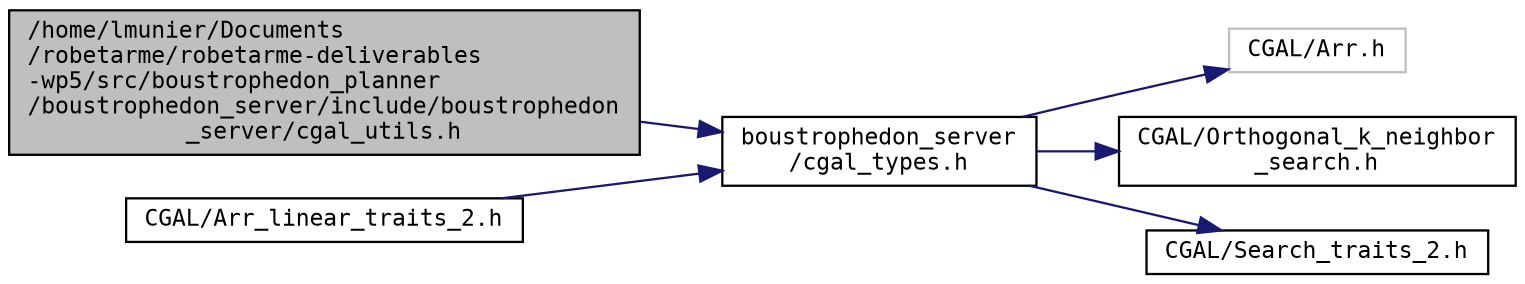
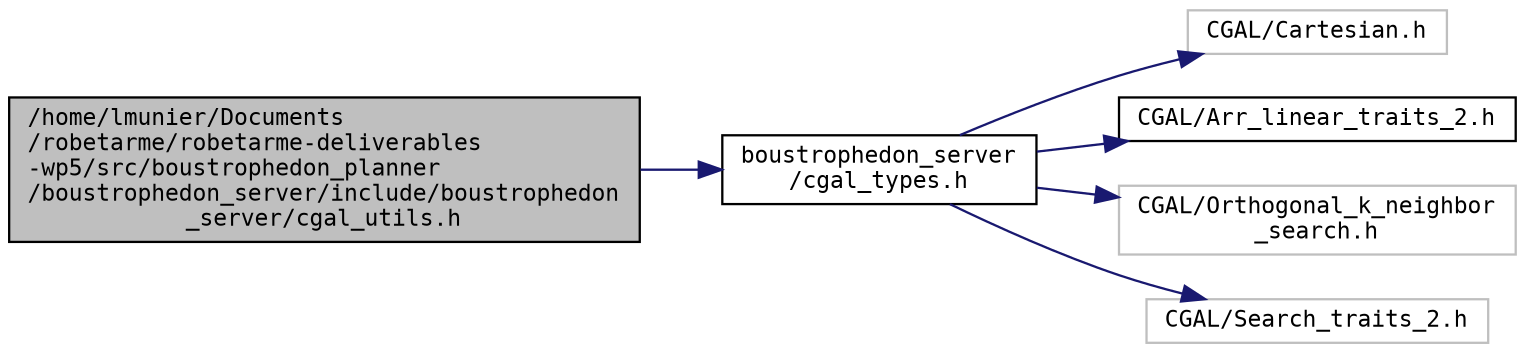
(1317, 50) -> (1317, 32)
(1317, 151) -> (1317, 220)
(600, 186) -> (1071, 148)
(1317, 252) -> (1317, 321)
